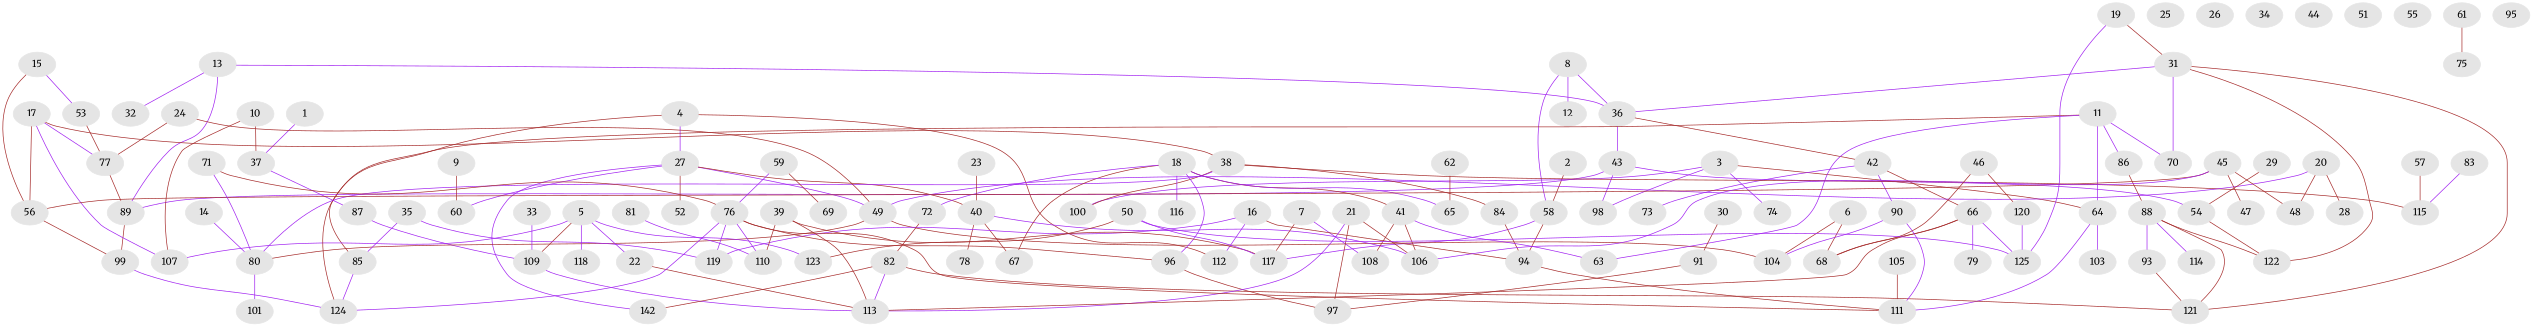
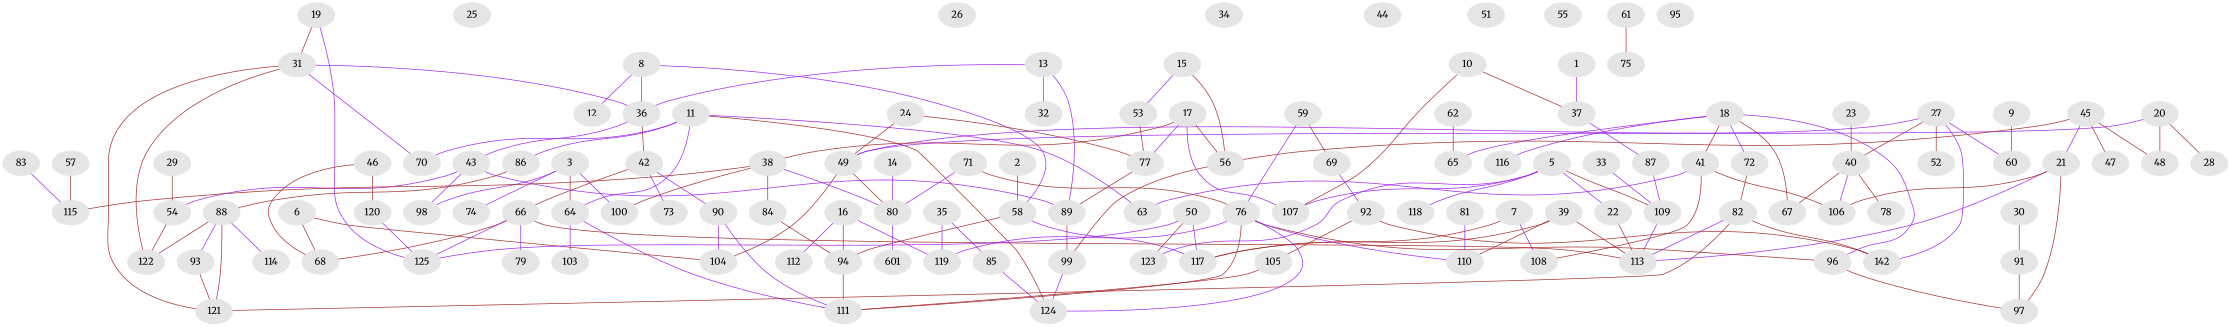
(680, 114) -> none
(1776, 185) -> (2073, 139)
none -> (1366, 213)
(255, 311) -> (893, 262)
